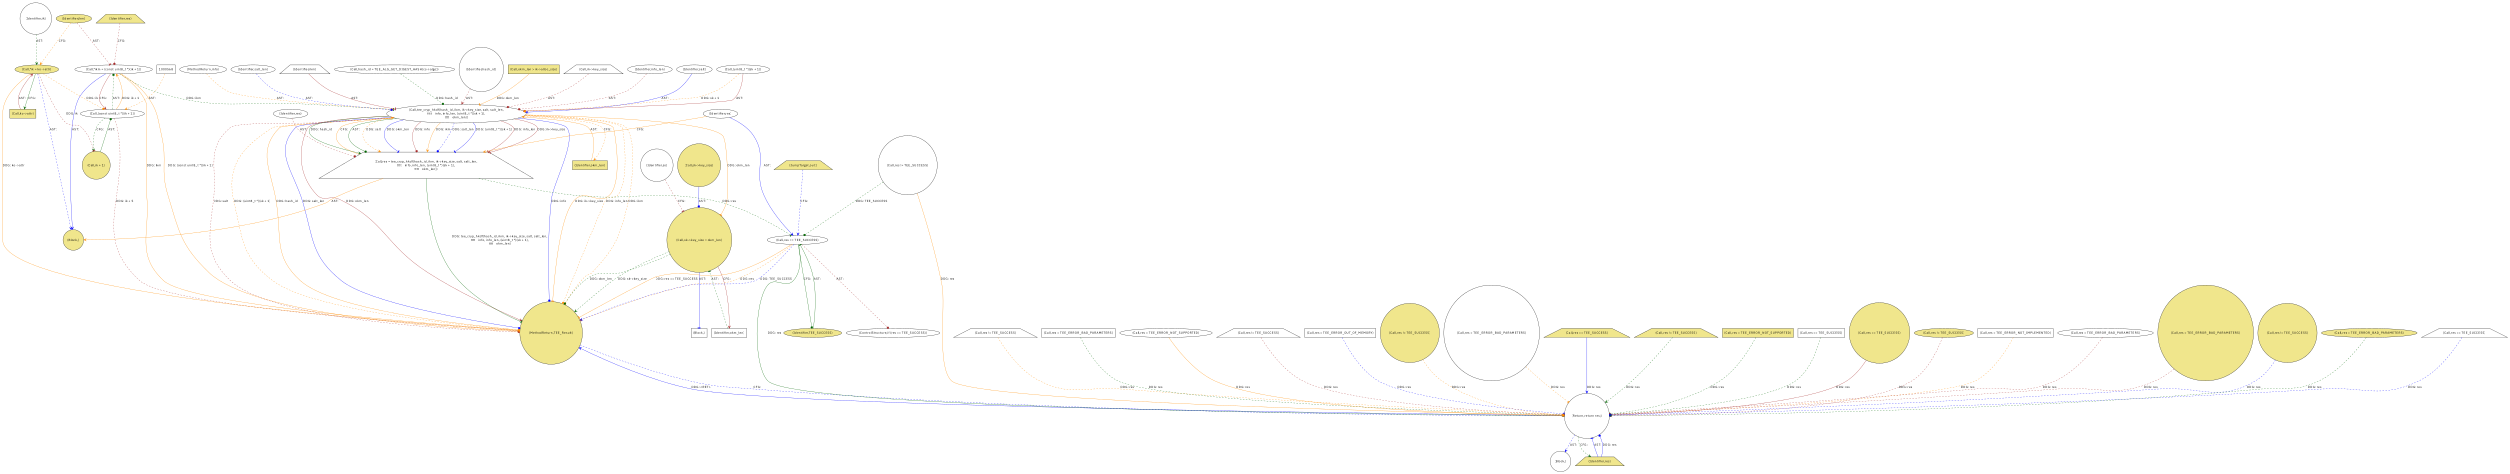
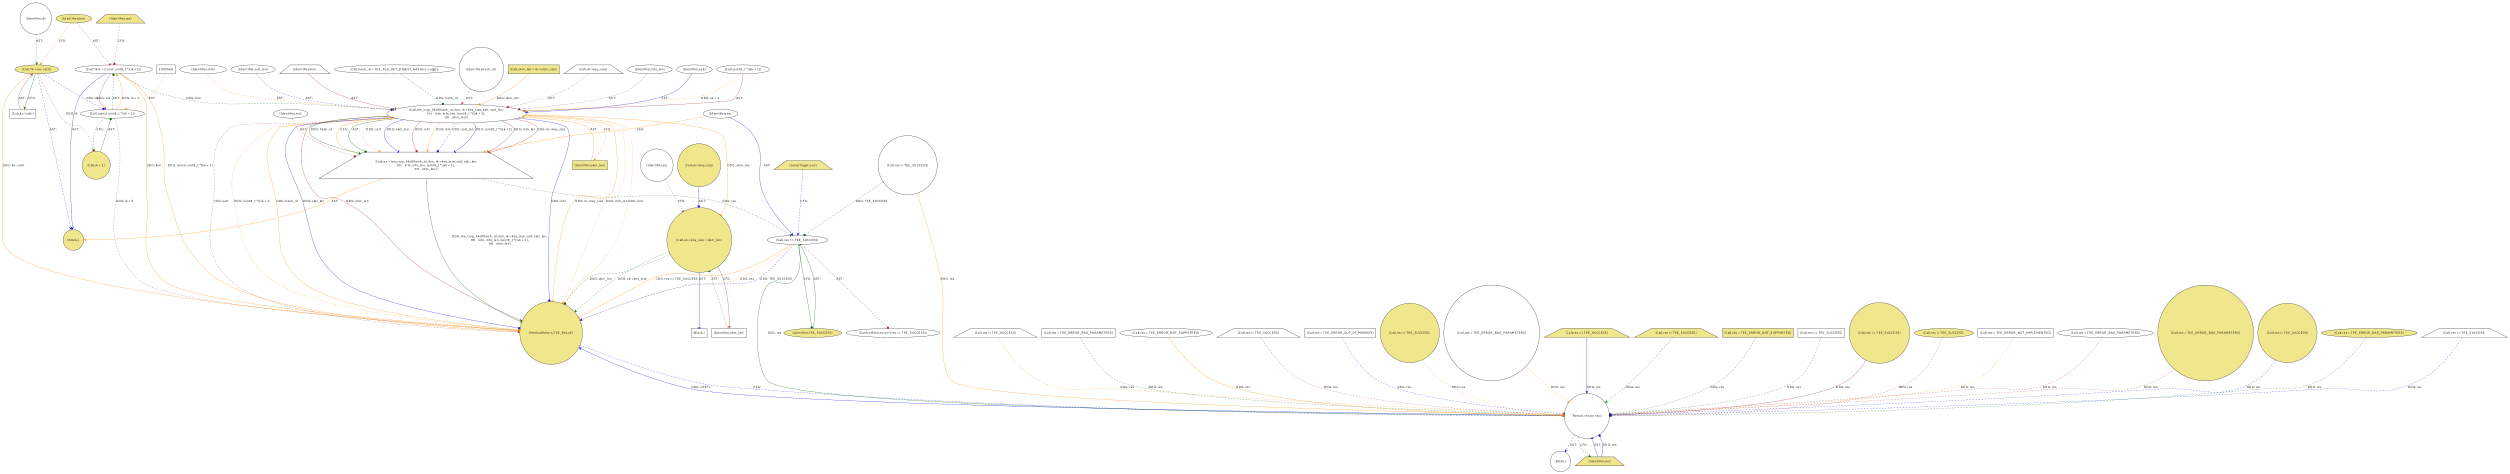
(203, 69) -> (203, 69)
(72, 92) -> (72, 92)
(104, 98) -> (104, 98)
(23, 114) -> (23, 114)
